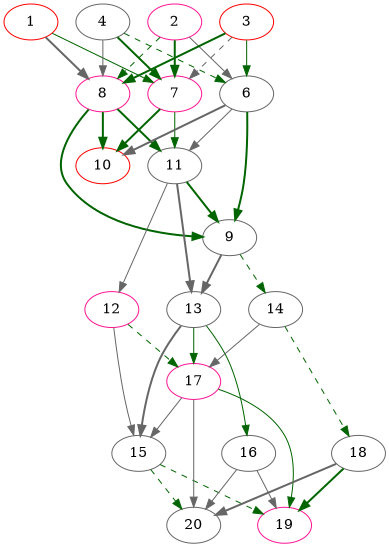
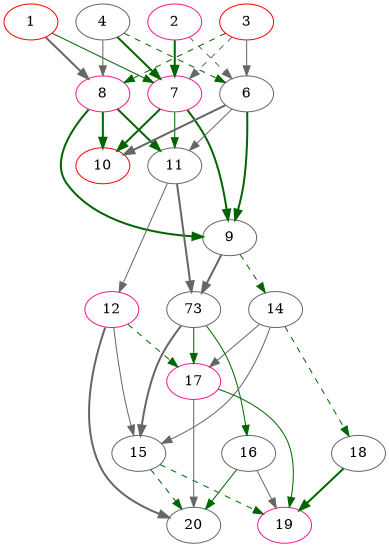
(143, 53) -> none
(206, 53) -> (206, 53)
(247, 53) -> (247, 53)
(182, 55) -> (182, 55)
(199, 198) -> (214, 157)
(194, 310) -> (194, 310)
(169, 413) -> (228, 401)
(224, 485) -> (224, 485)
(281, 487) -> (91, 436)
